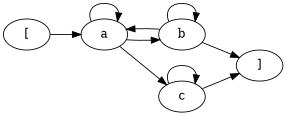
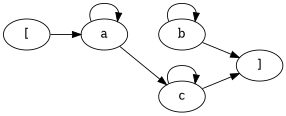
(147, 29) -> none
(139, 40) -> none
